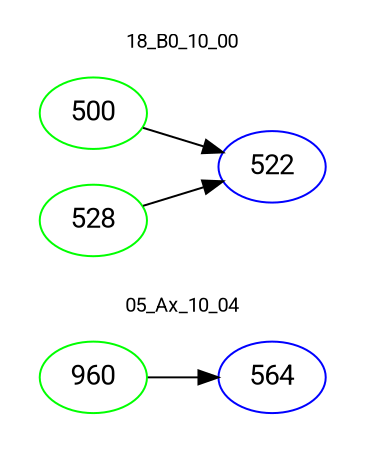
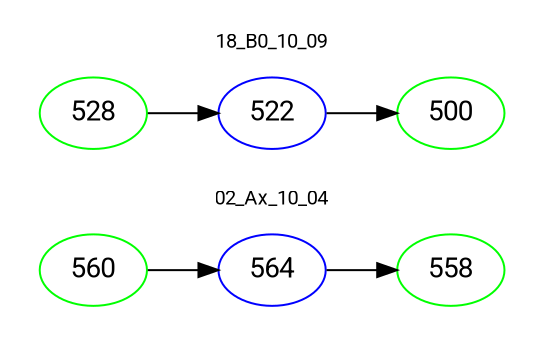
(183, 43) -> (272, 43)
(173, 137) -> (352, 113)
none -> (451, 270)
(183, 307) -> (272, 200)
(93, 377) -> (93, 270)
